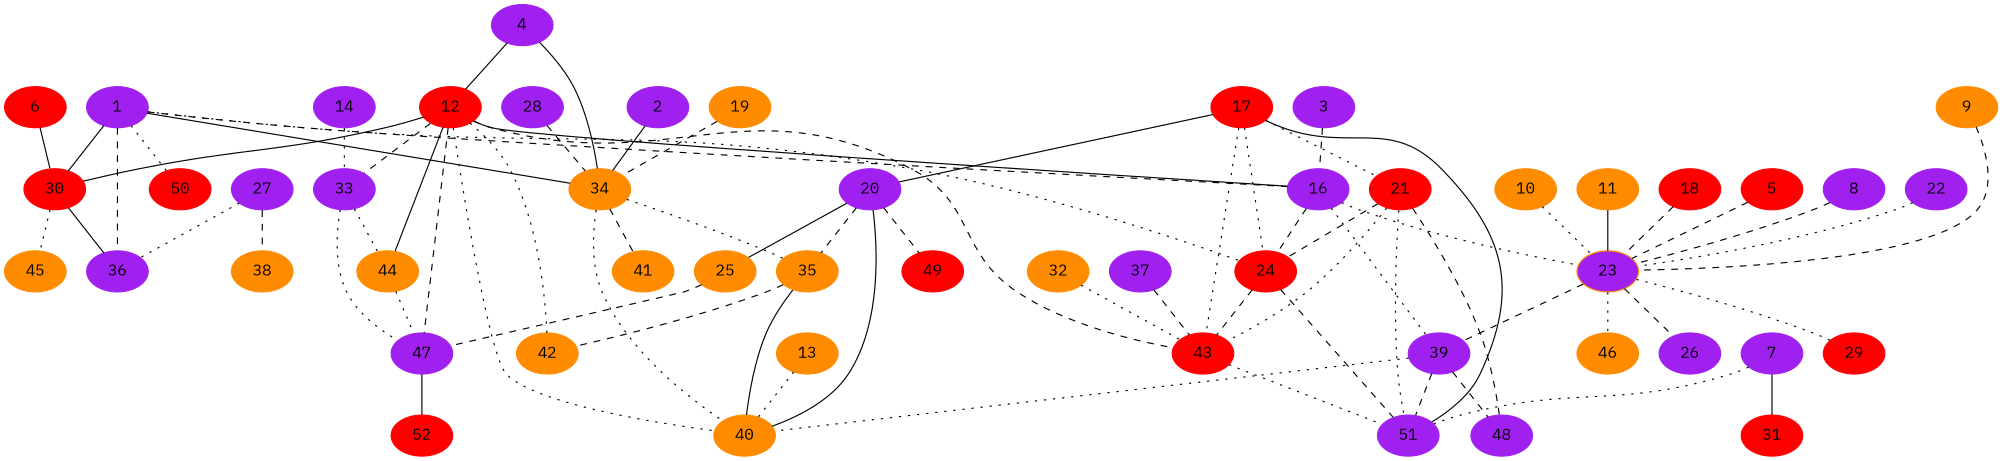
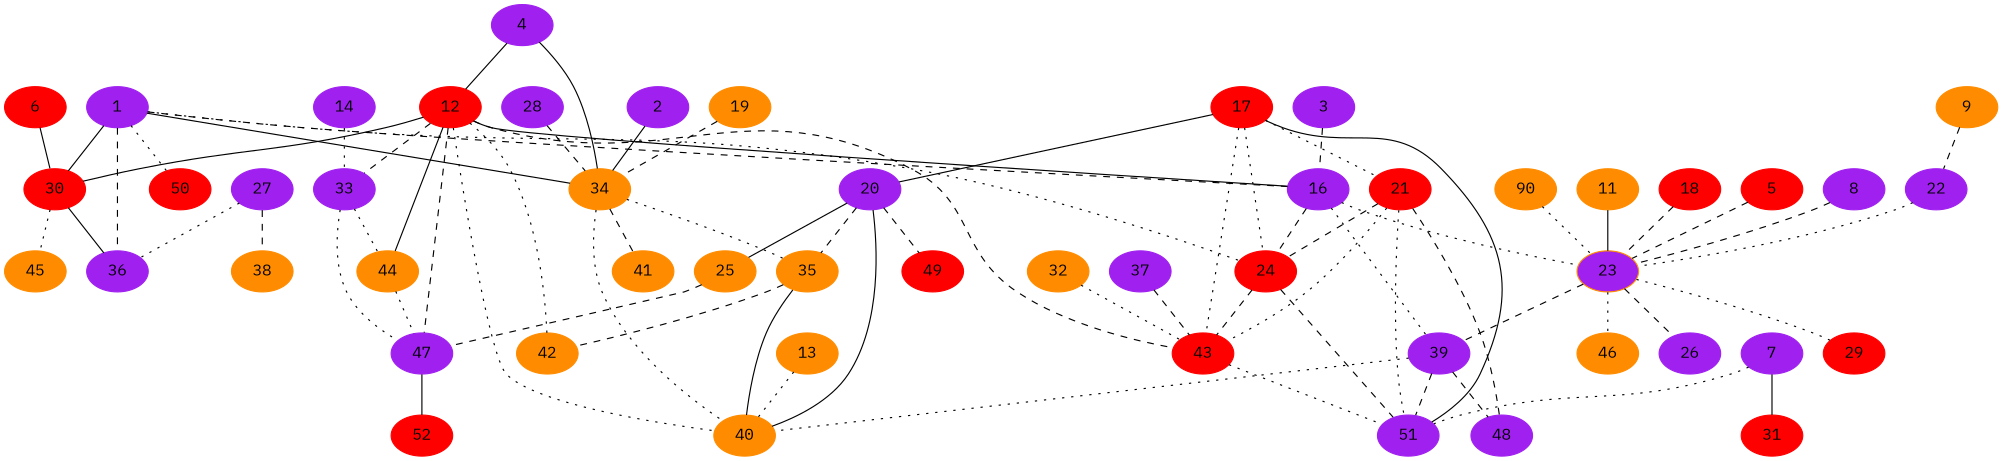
(1526, 189) -> (1526, 189)
(1856, 254) -> (1952, 148)
